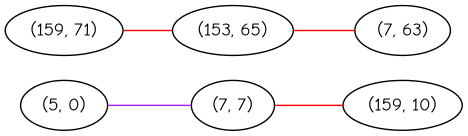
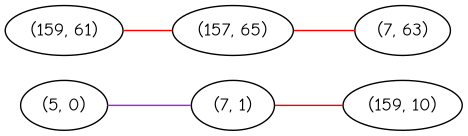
(64, 30) -> (64, 30)
(233, 30) -> (233, 30)
(233, 105) -> (233, 105)
